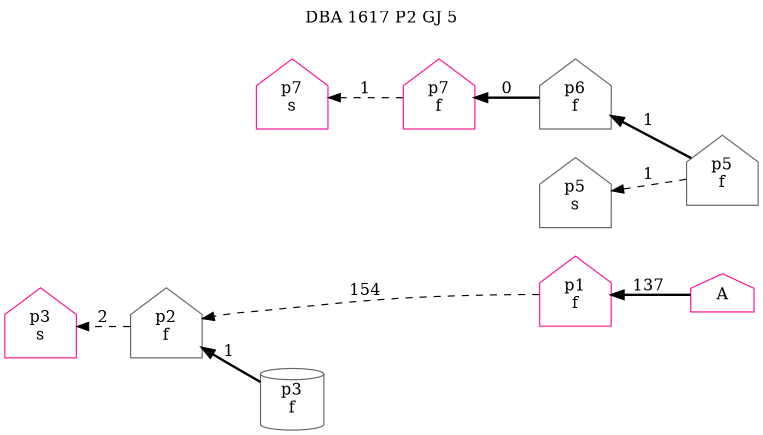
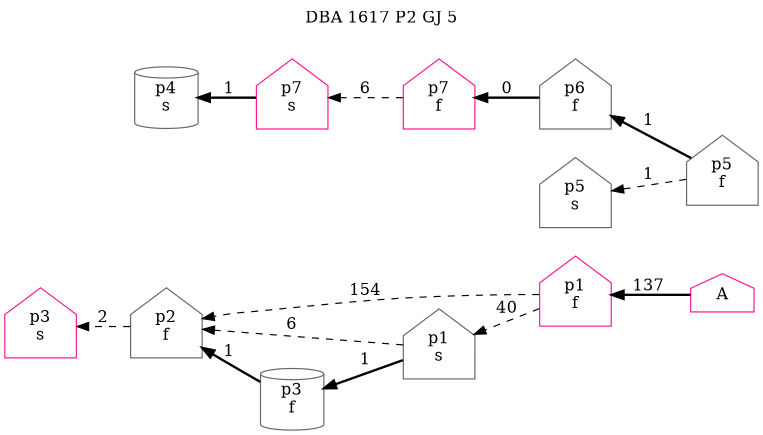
(366, 89) -> (366, 89)
none -> (166, 98)
none -> (439, 348)
